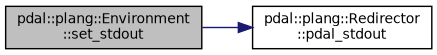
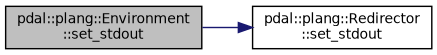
(342, 28) -> (342, 28)
